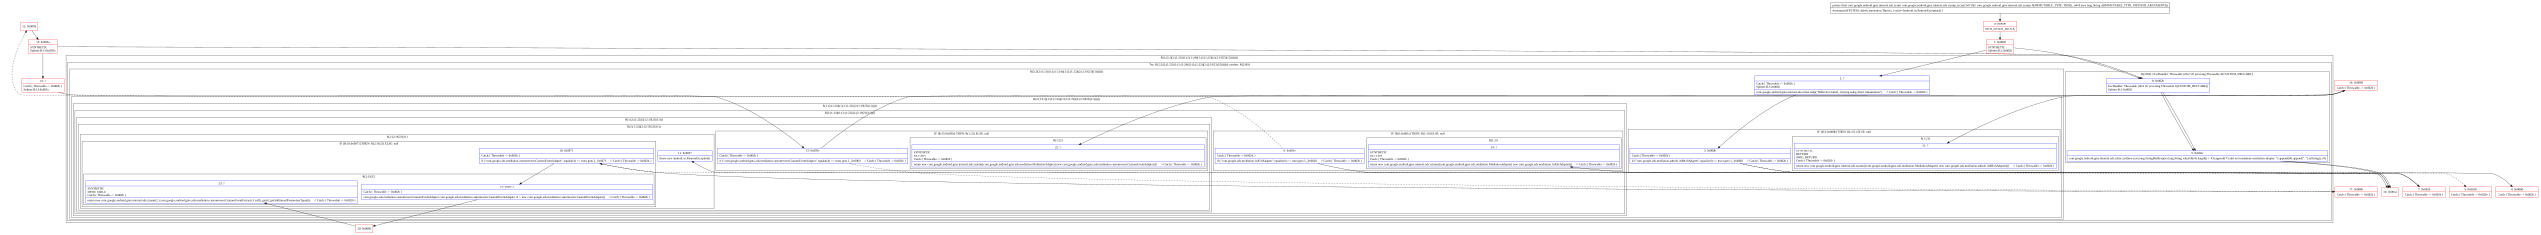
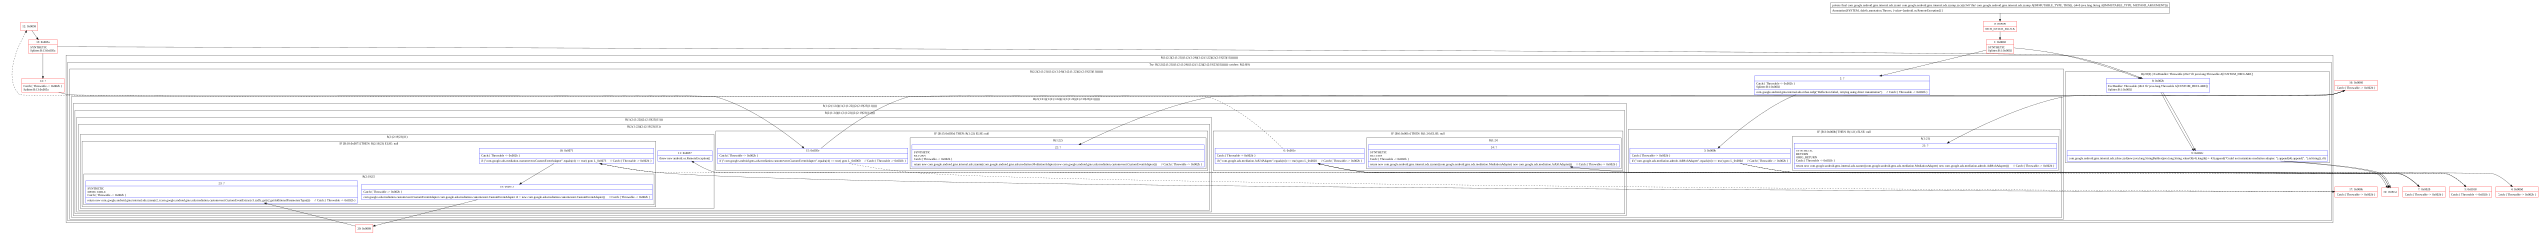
none -> (1895, 172)
